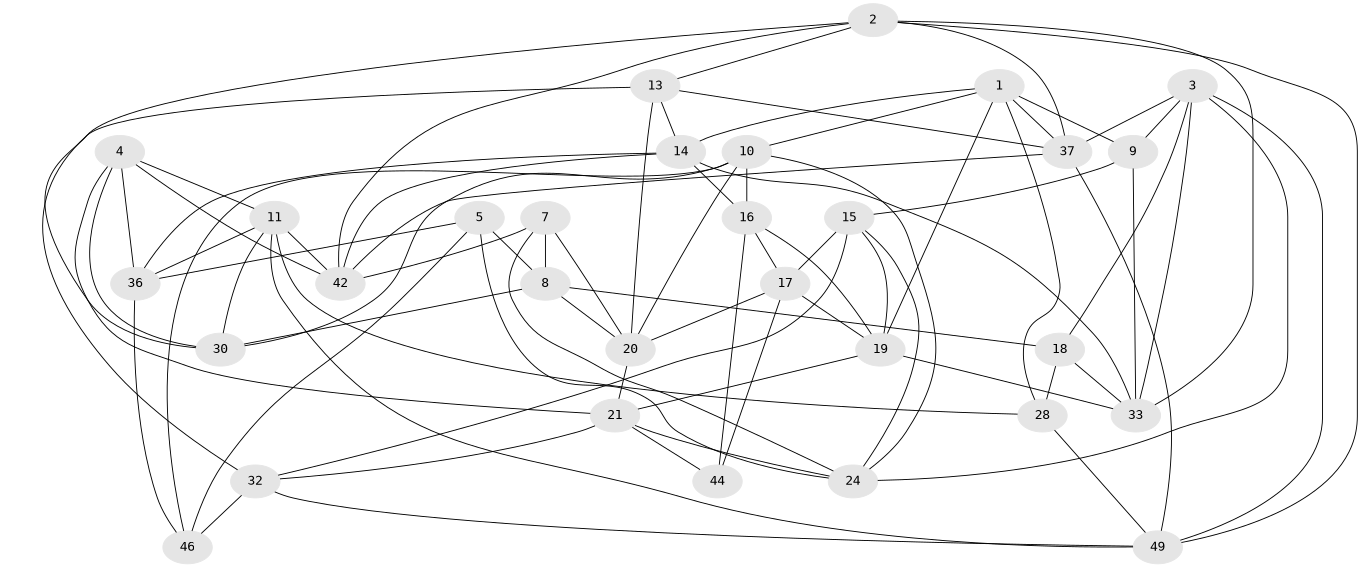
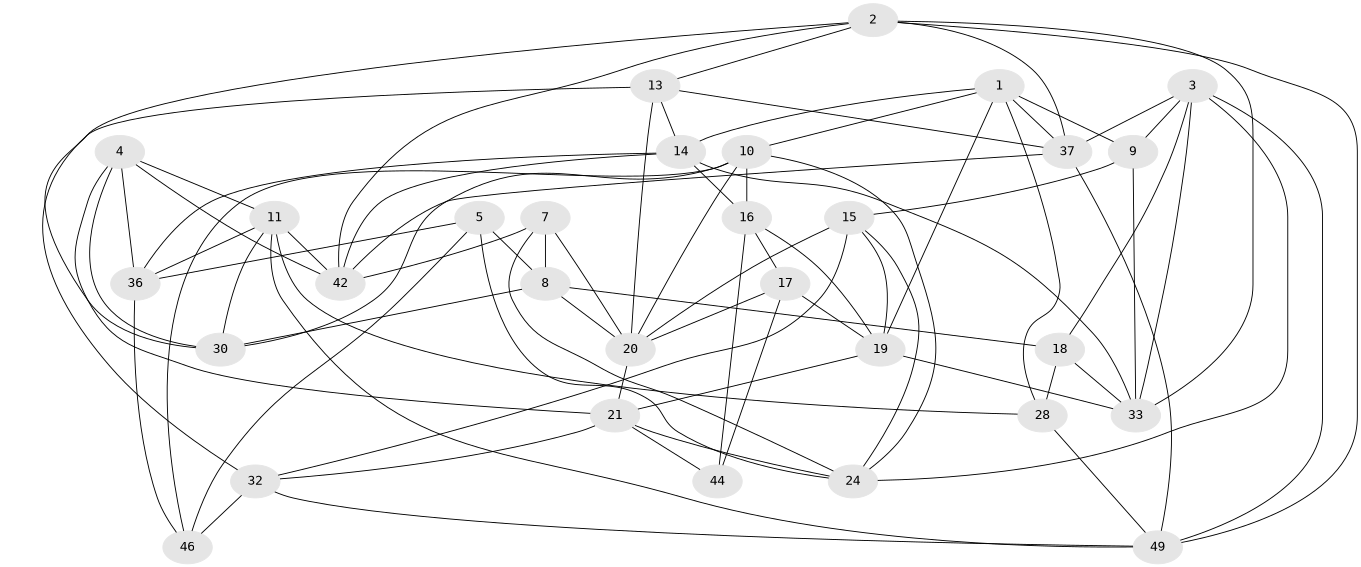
(817, 251) -> (731, 280)
